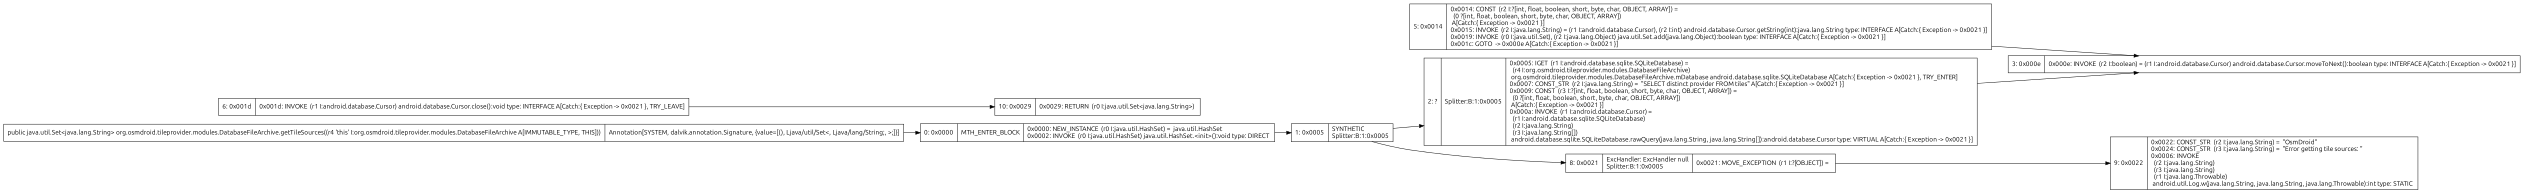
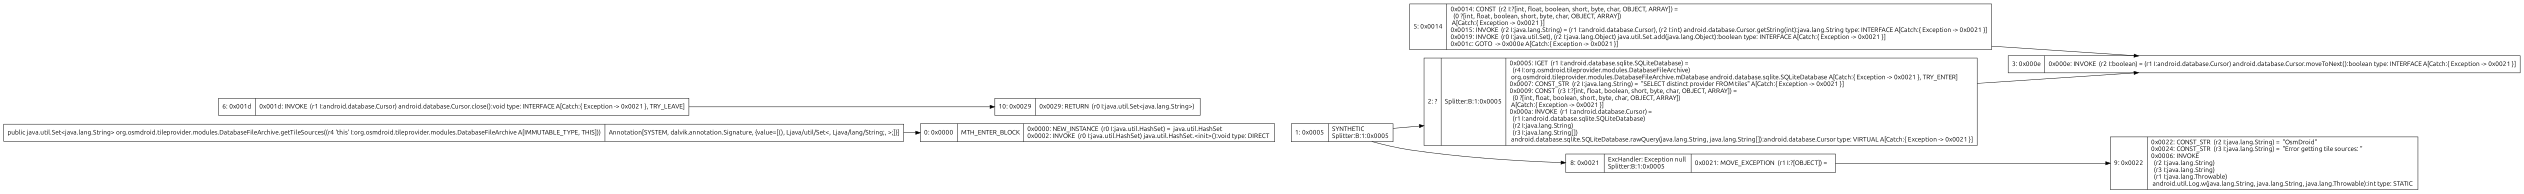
(1281, 133) -> none
(1648, 160) -> (1647, 160)
